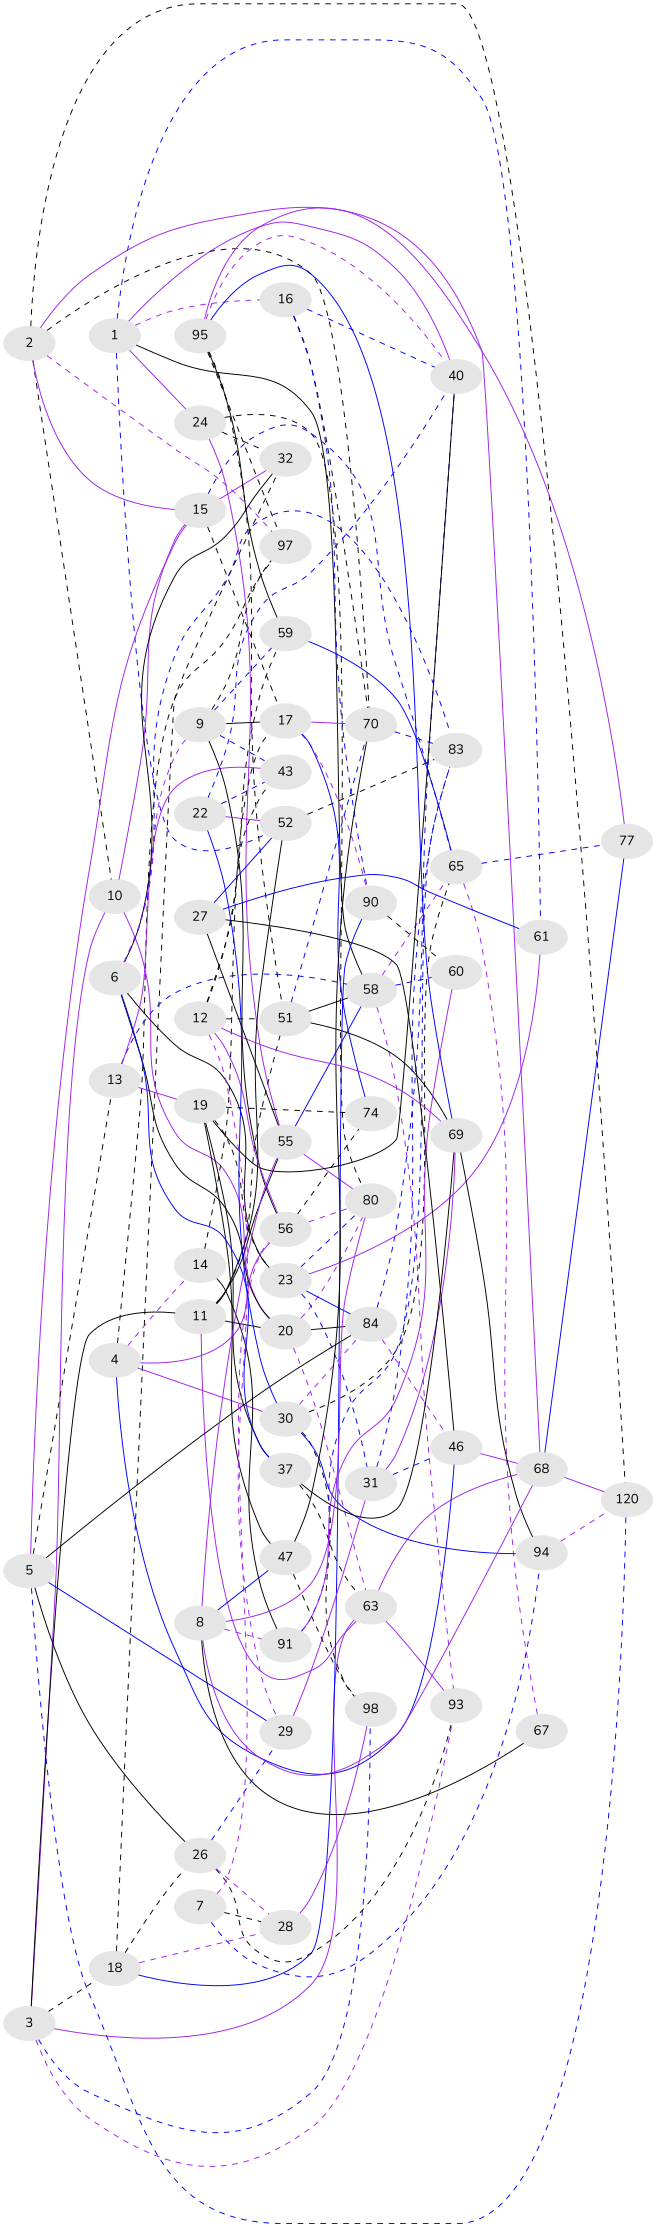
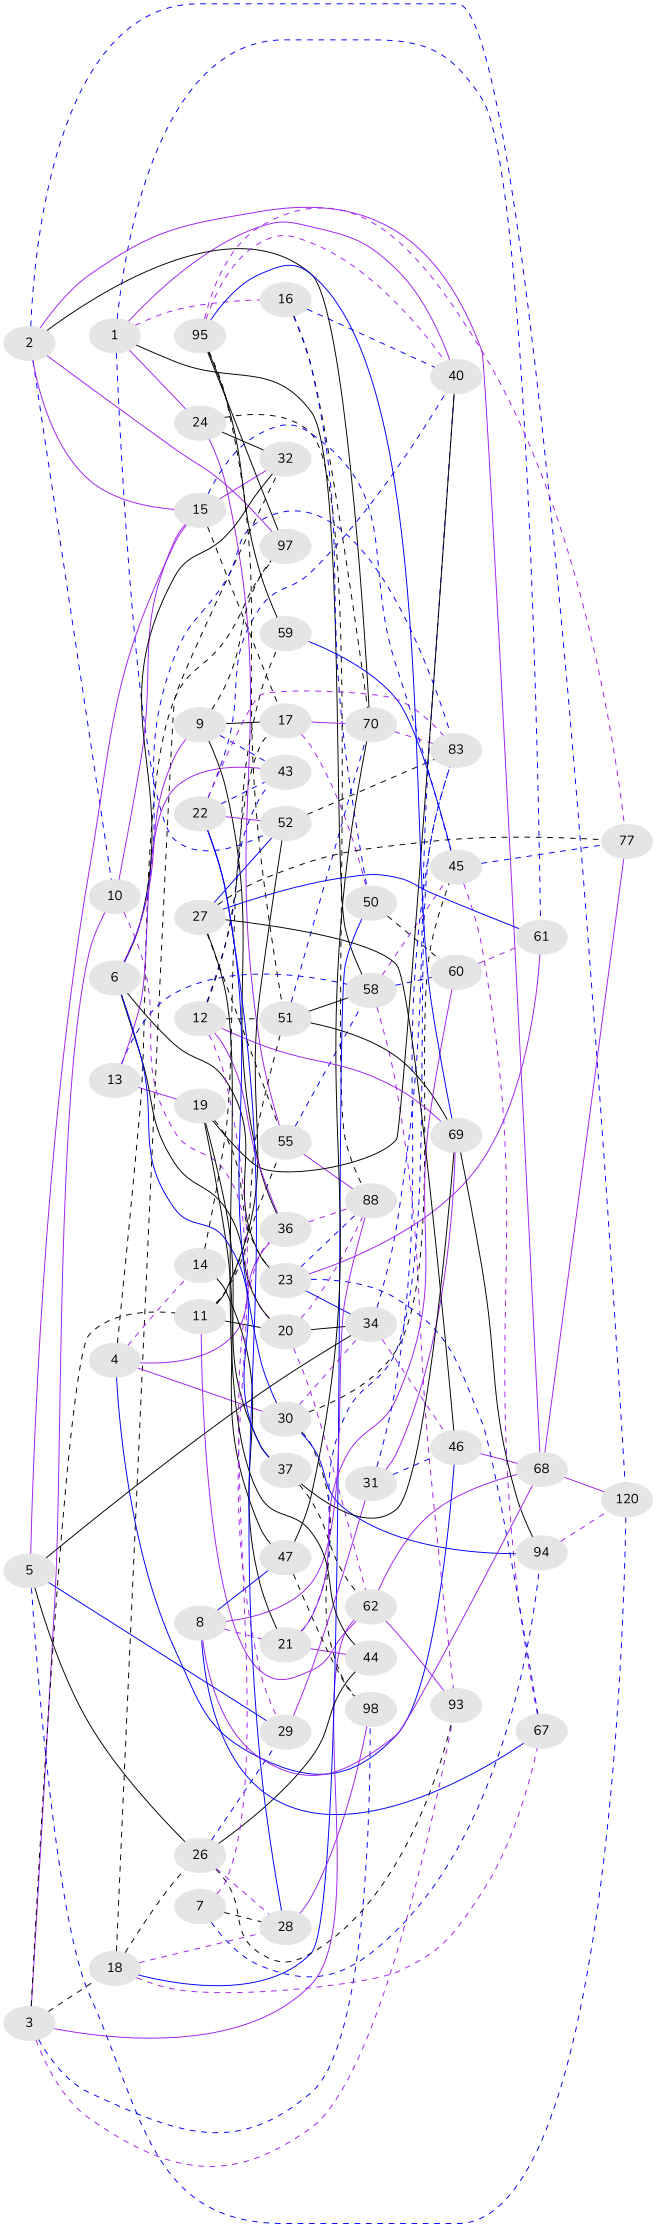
(334, 345) -> (334, 345)
(505, 395) -> (505, 395)
(540, 412) -> (540, 412)
(163, 440) -> (163, 440)
(253, 446) -> (253, 446)
(246, 450) -> (246, 450)
(72, 620) -> (72, 620)
(243, 679) -> none
none -> (301, 691)
(409, 736) -> (409, 736)
none -> (404, 844)
(154, 850) -> (154, 850)
(456, 867) -> (456, 867)
(235, 892) -> (235, 892)
(371, 903) -> (371, 903)
none -> (499, 955)
(250, 1049) -> (243, 1030)
(326, 1069) -> (326, 1069)
(371, 1114) -> none
(173, 1129) -> (173, 1129)
(584, 1155) -> (584, 1155)
(371, 1201) -> (371, 1201)
(286, 1229) -> (286, 1229)
(250, 1233) -> (262, 1199)
(371, 1324) -> (371, 1324)
(72, 1326) -> none
none -> (253, 1369)
(225, 1379) -> none
(346, 1386) -> (489, 1449)
(64, 1509) -> (64, 1509)
(371, 1607) -> (371, 1607)
(286, 1645) -> (286, 1645)
none -> (371, 1658)
(315, 1812) -> (315, 1812)
none -> (401, 1970)
